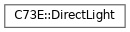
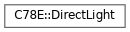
(65, 16) -> (65, 16)
